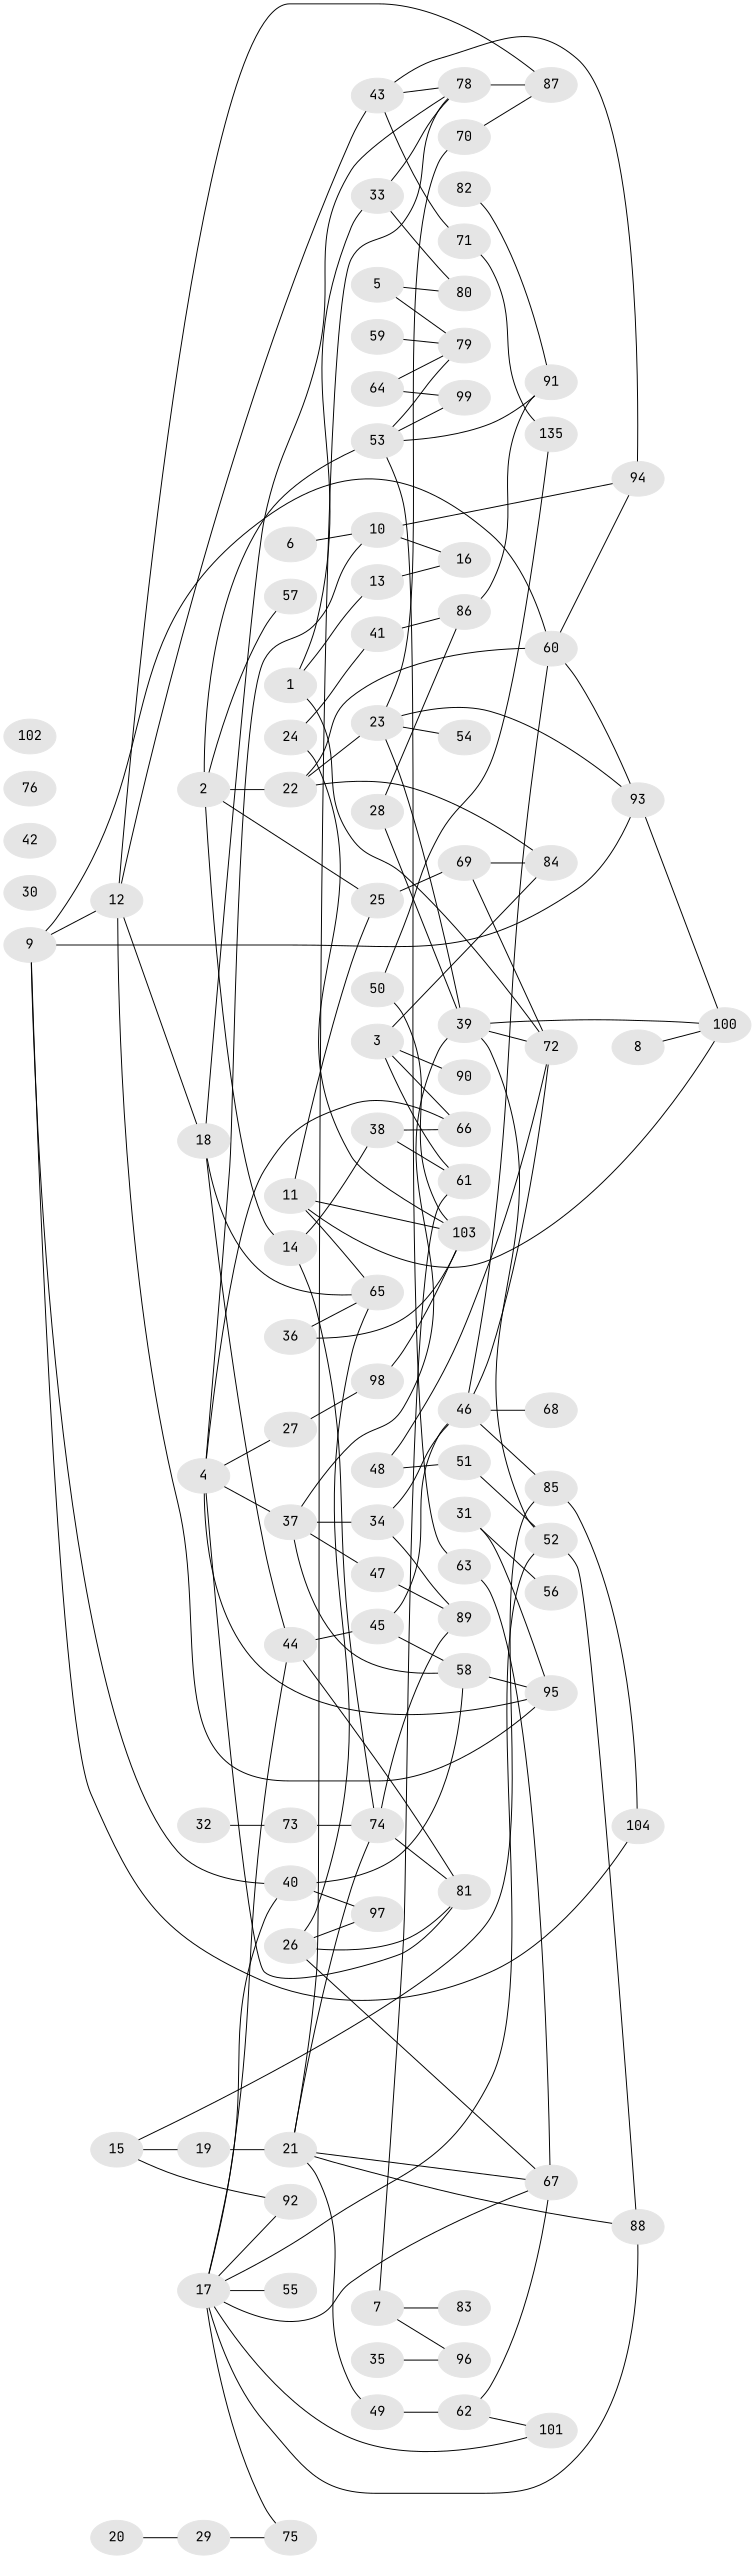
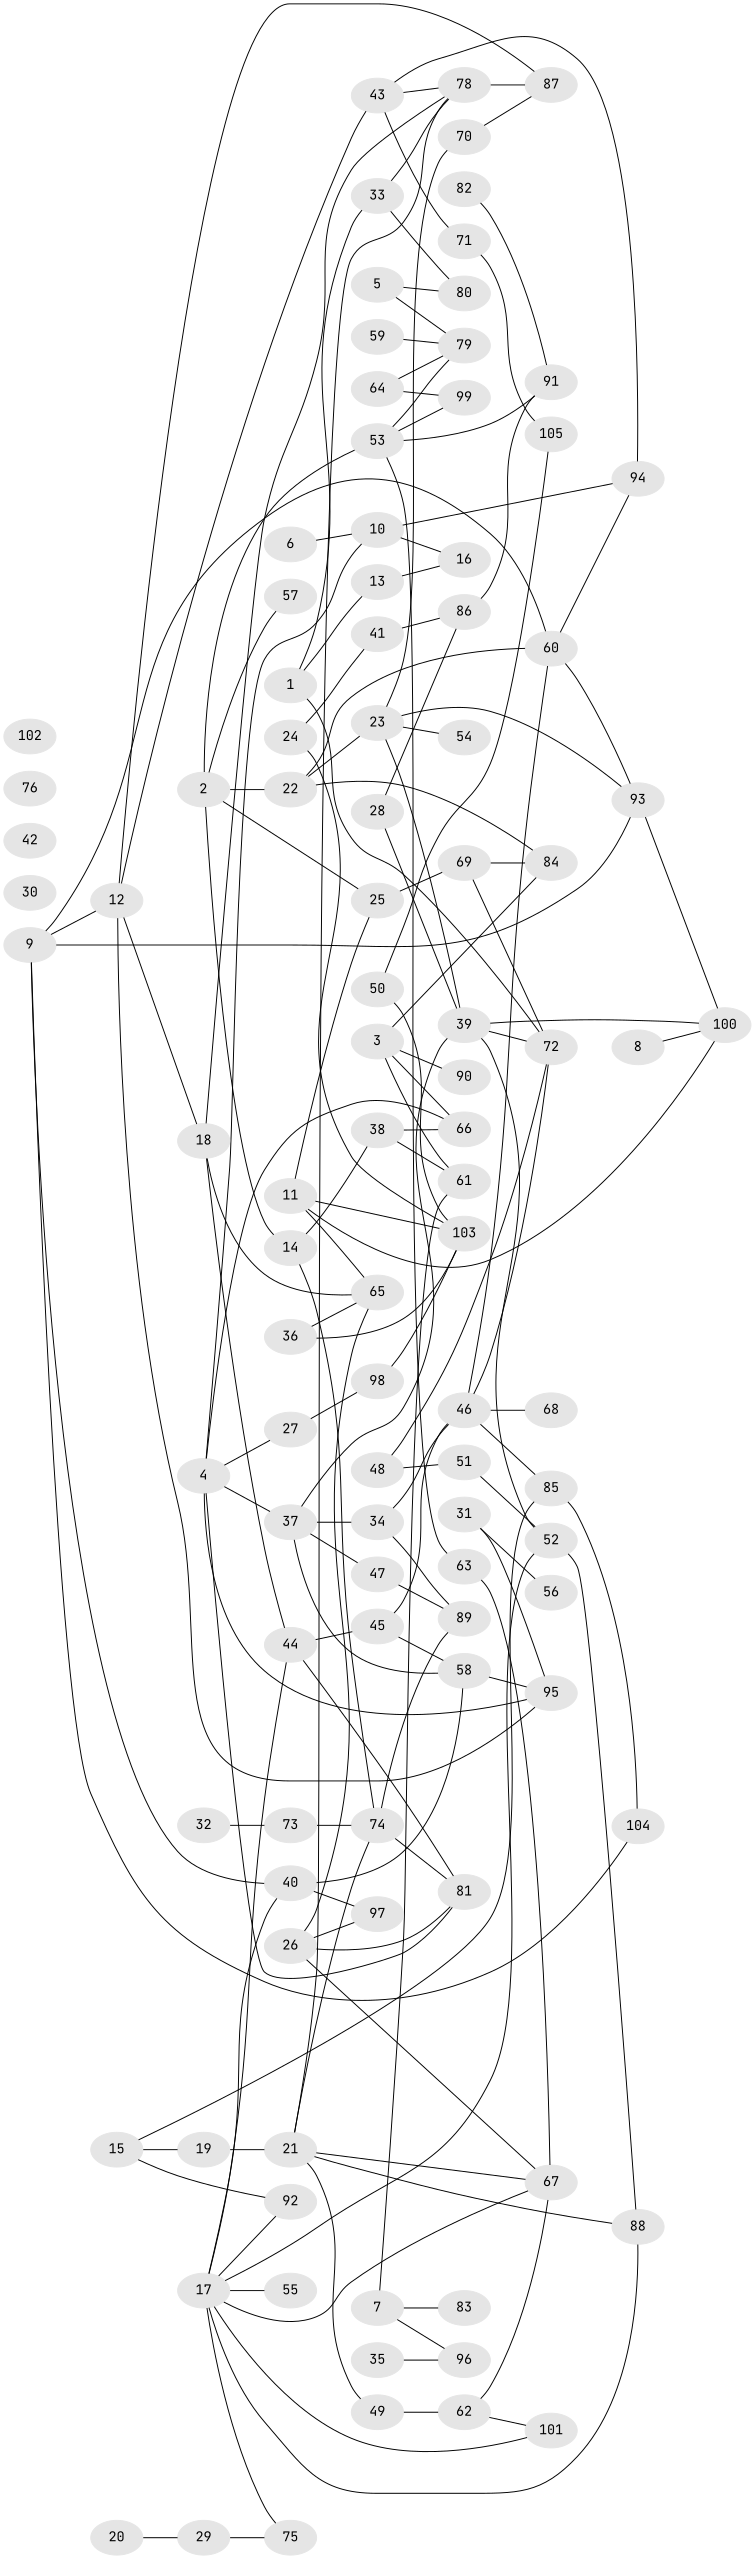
(551, 434) -> (551, 434)
